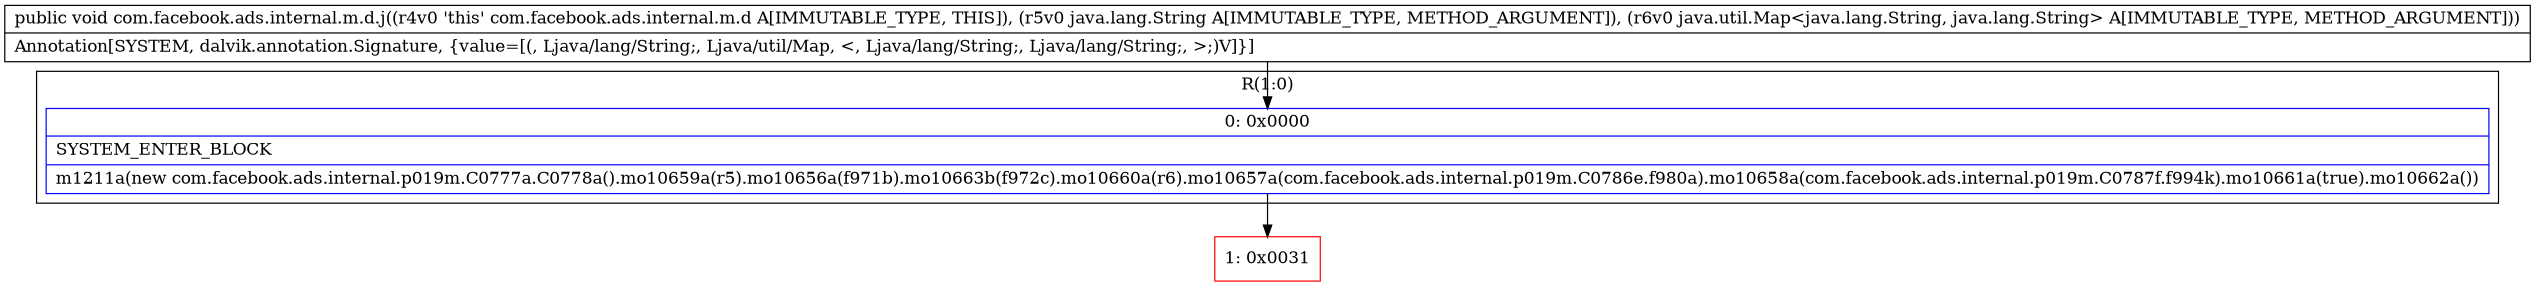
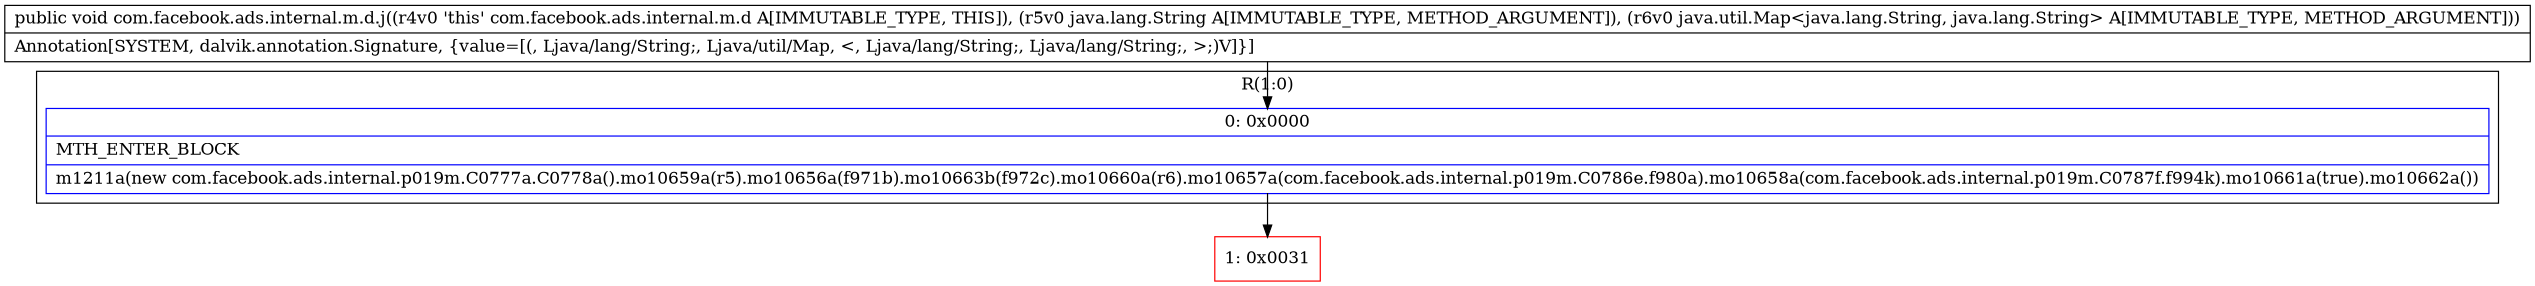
(164, 150) -> (148, 150)
